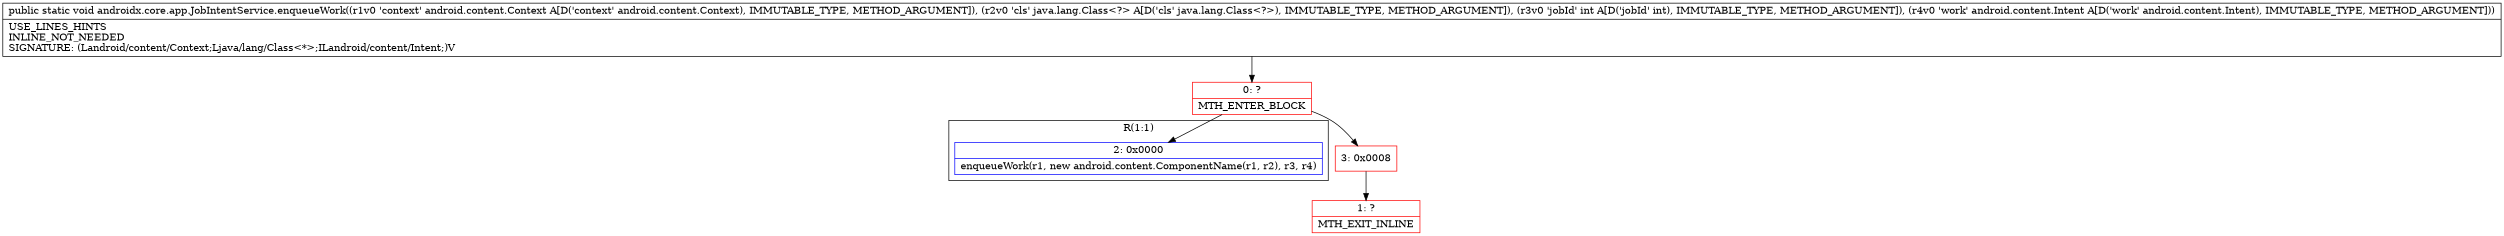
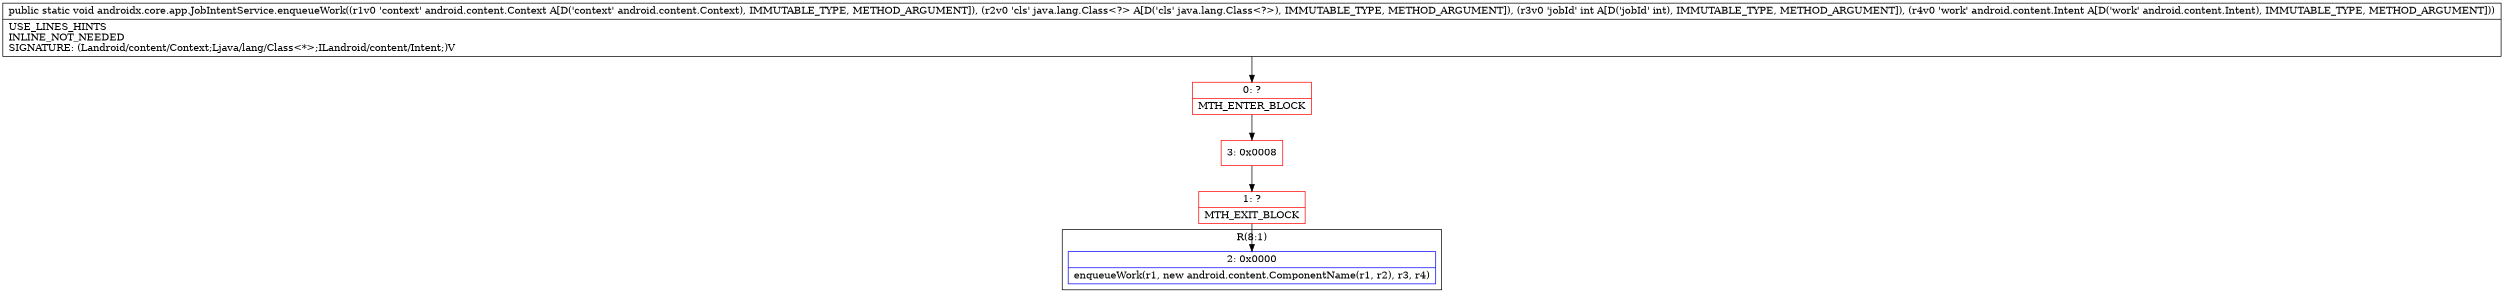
(1198, 127) -> (1252, 234)
(1139, 128) -> (1252, 238)
(1366, 224) -> (1252, 215)
